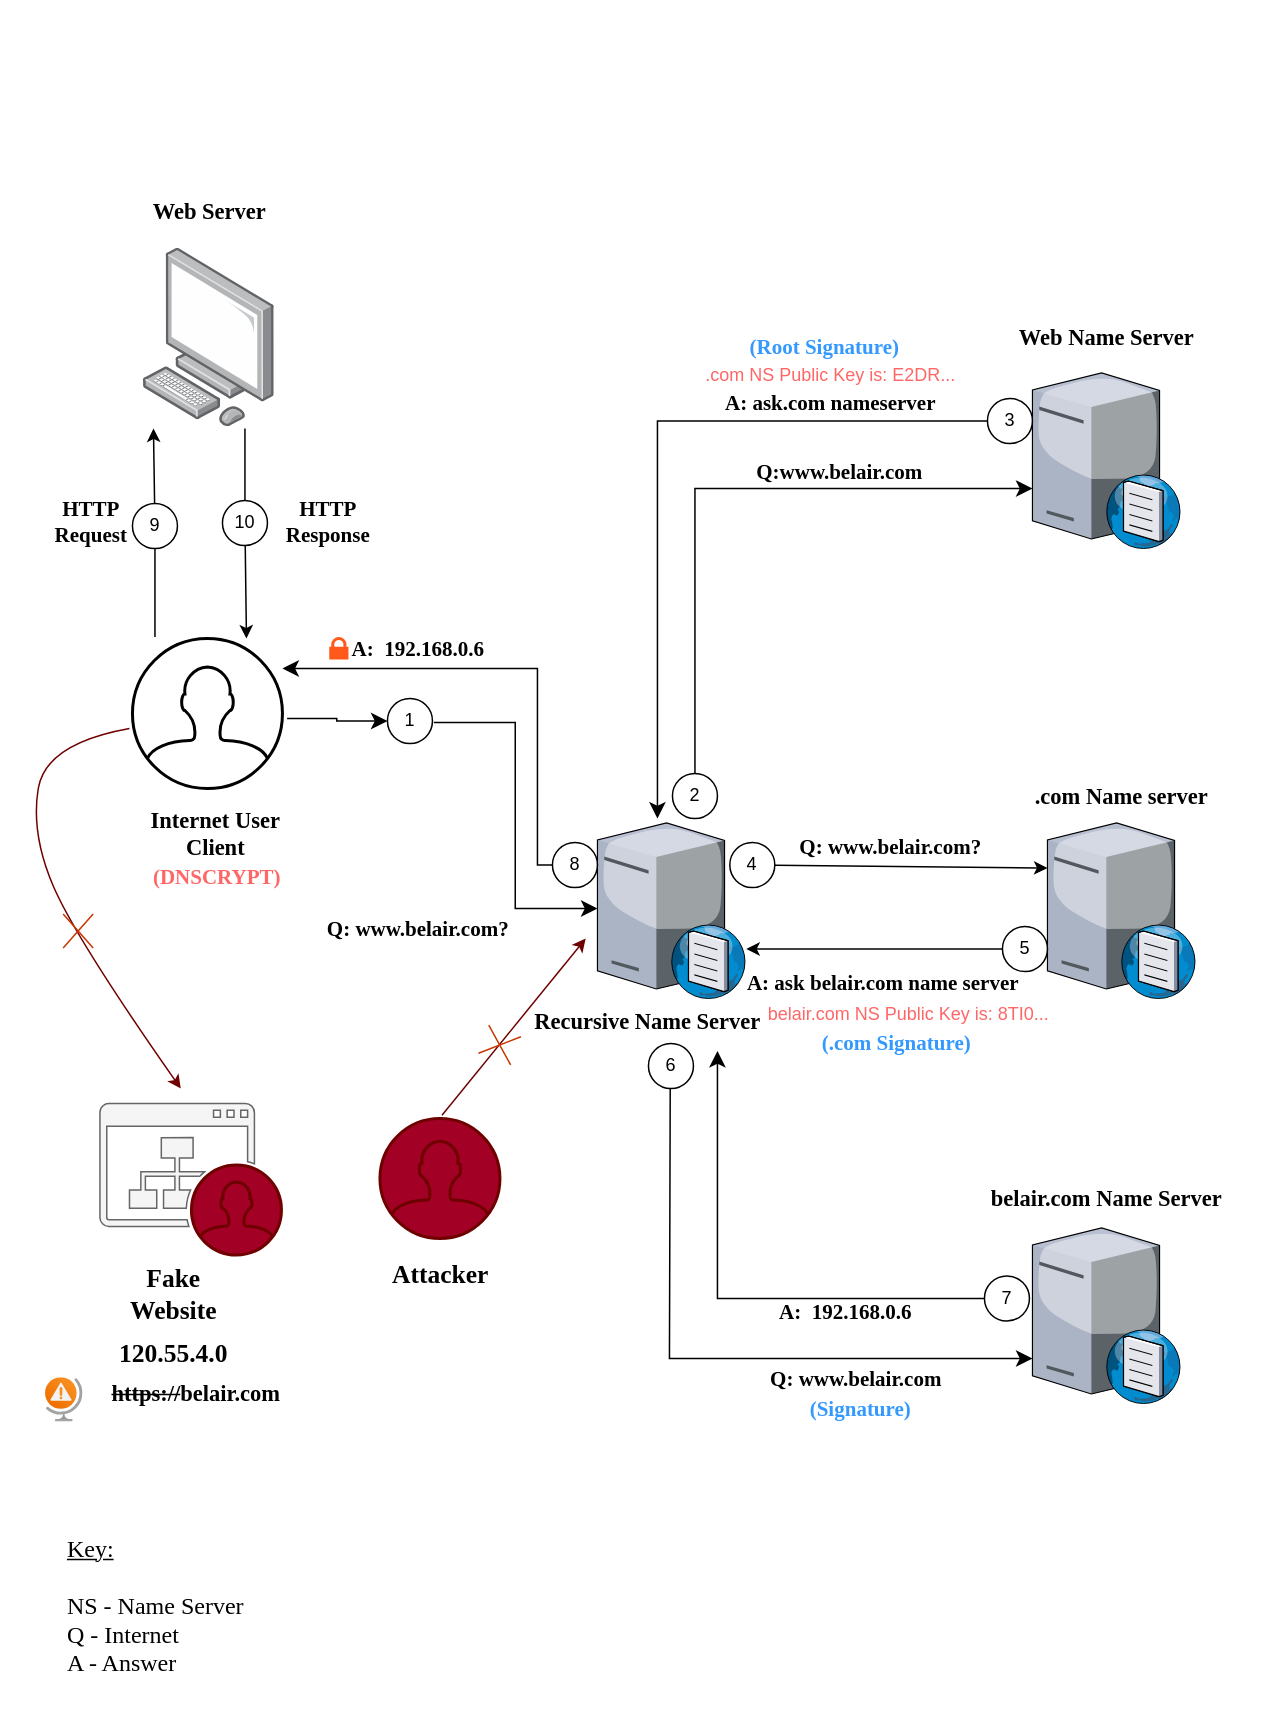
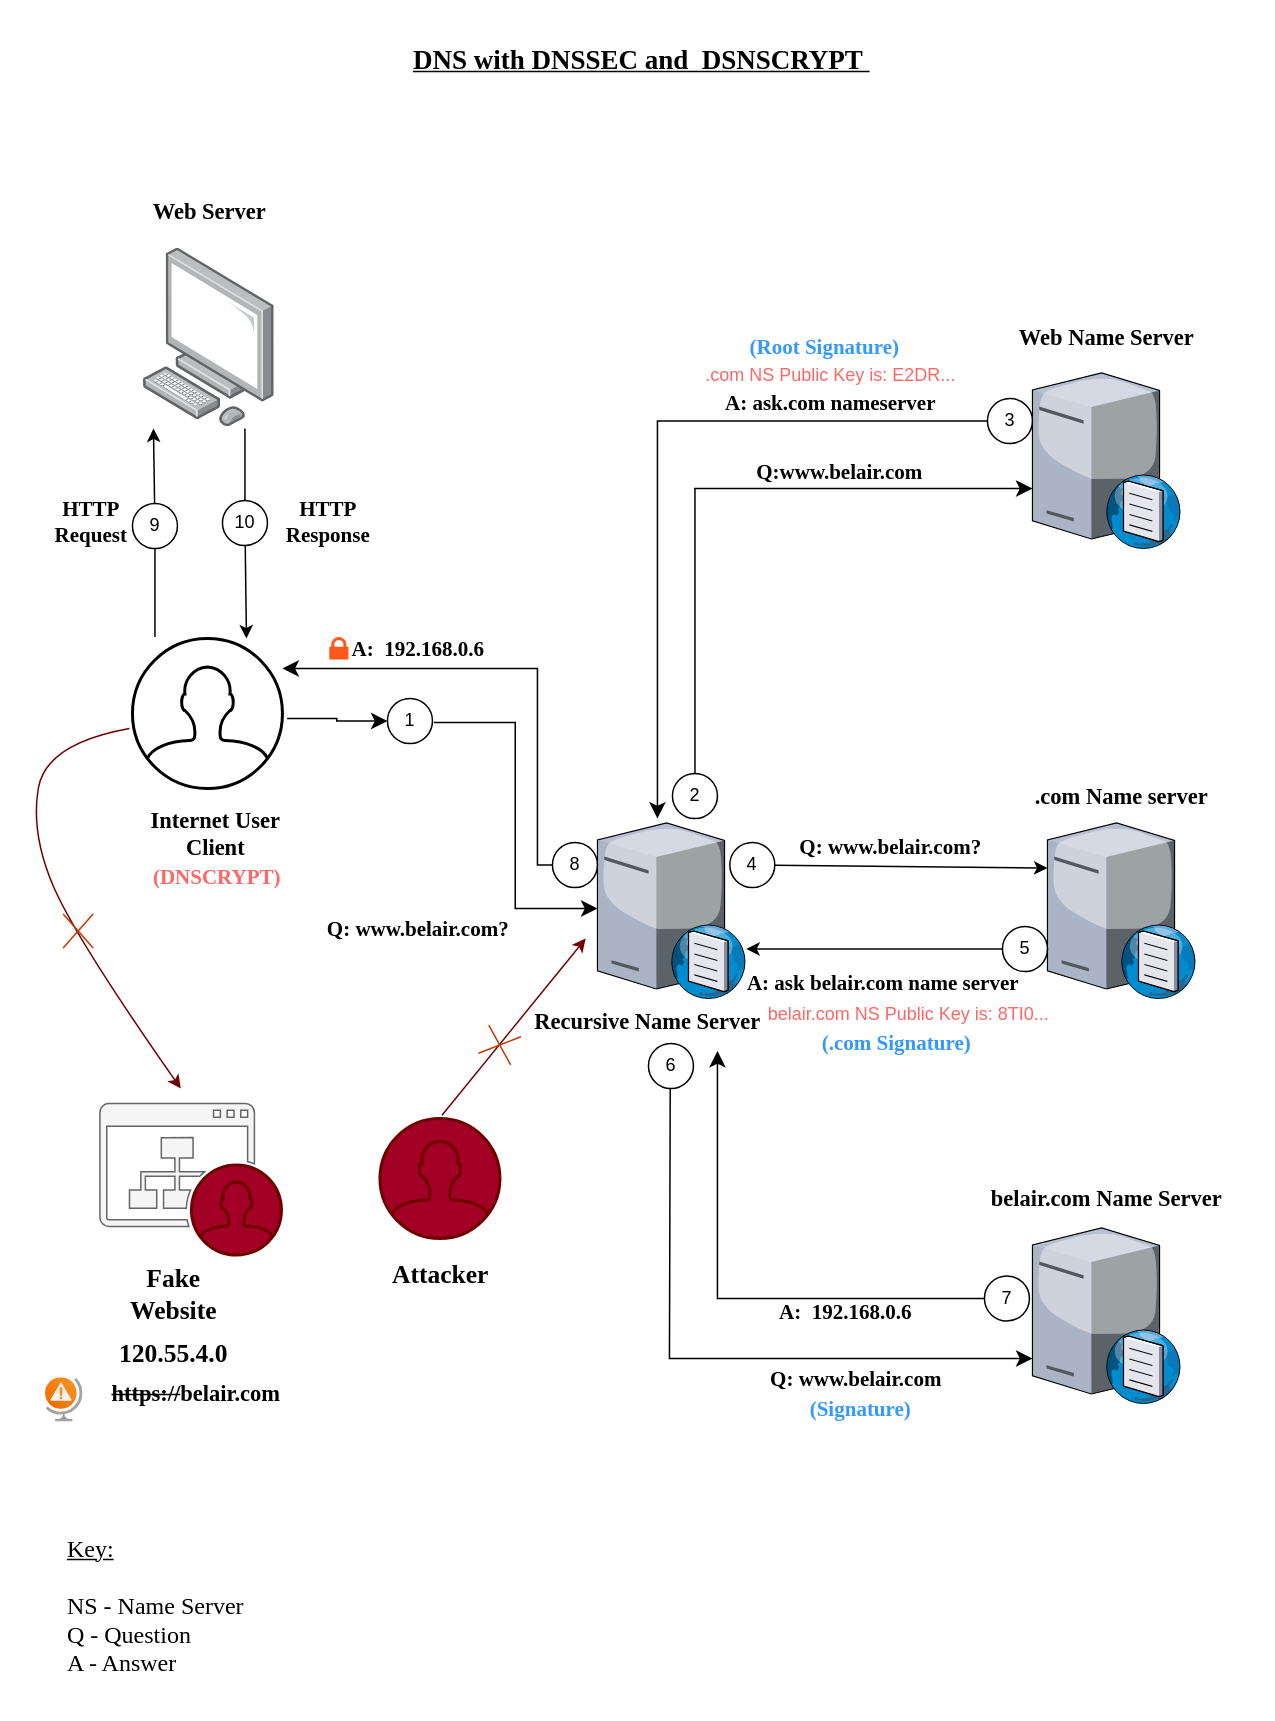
none -> (641, 61)
(156, 1606) -> (156, 1606)
